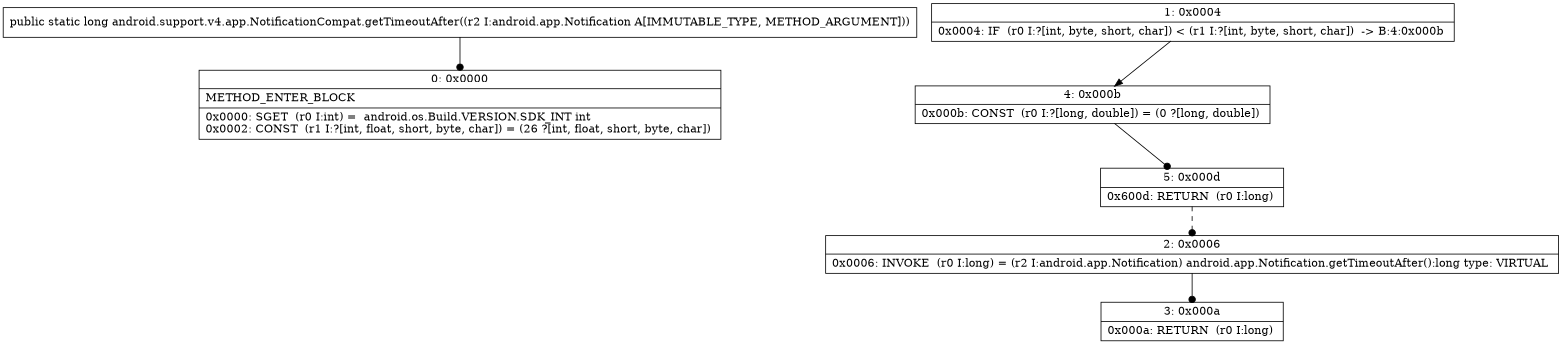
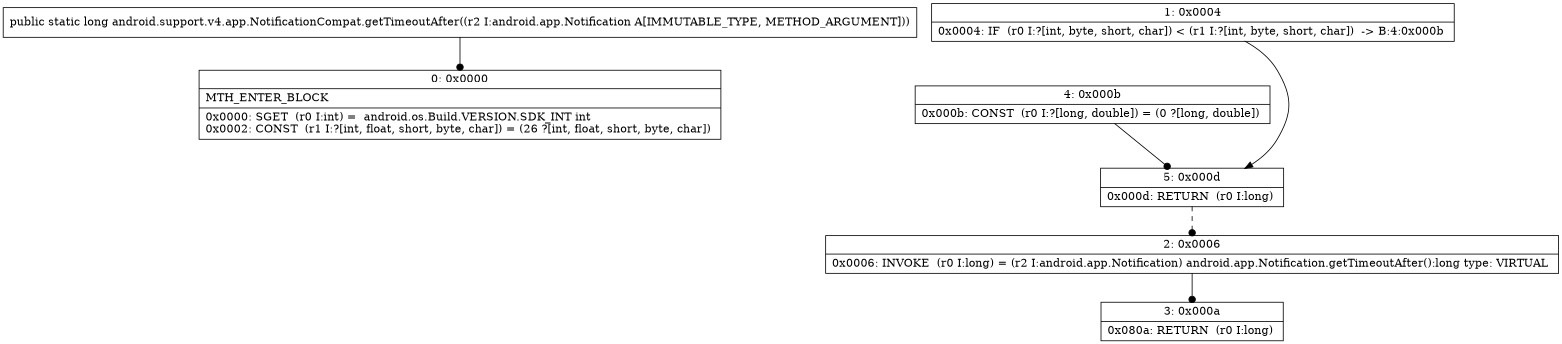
(1146, 61) -> (1289, 101)
(281, 98) -> (267, 98)
(1192, 197) -> (1192, 197)
(1192, 331) -> (1192, 331)
